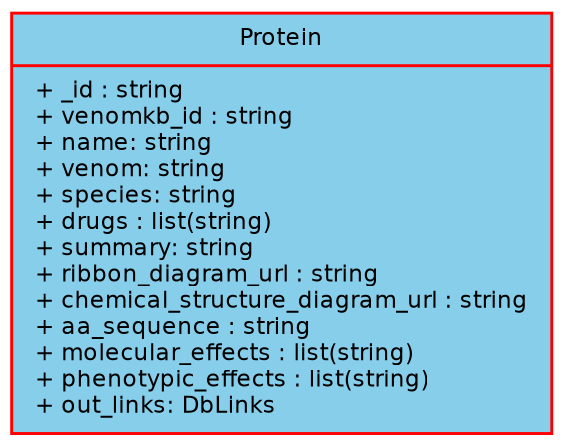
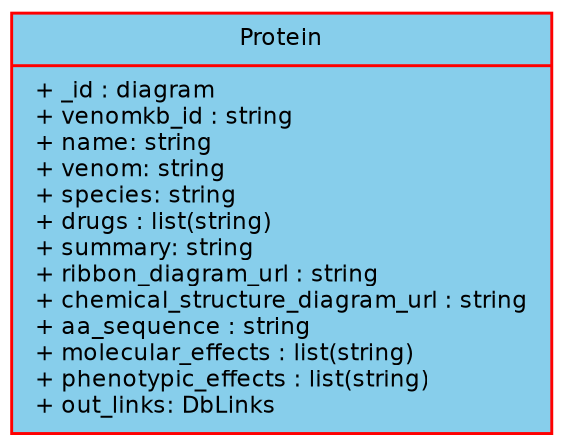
(111, 91) -> (126, 91)
